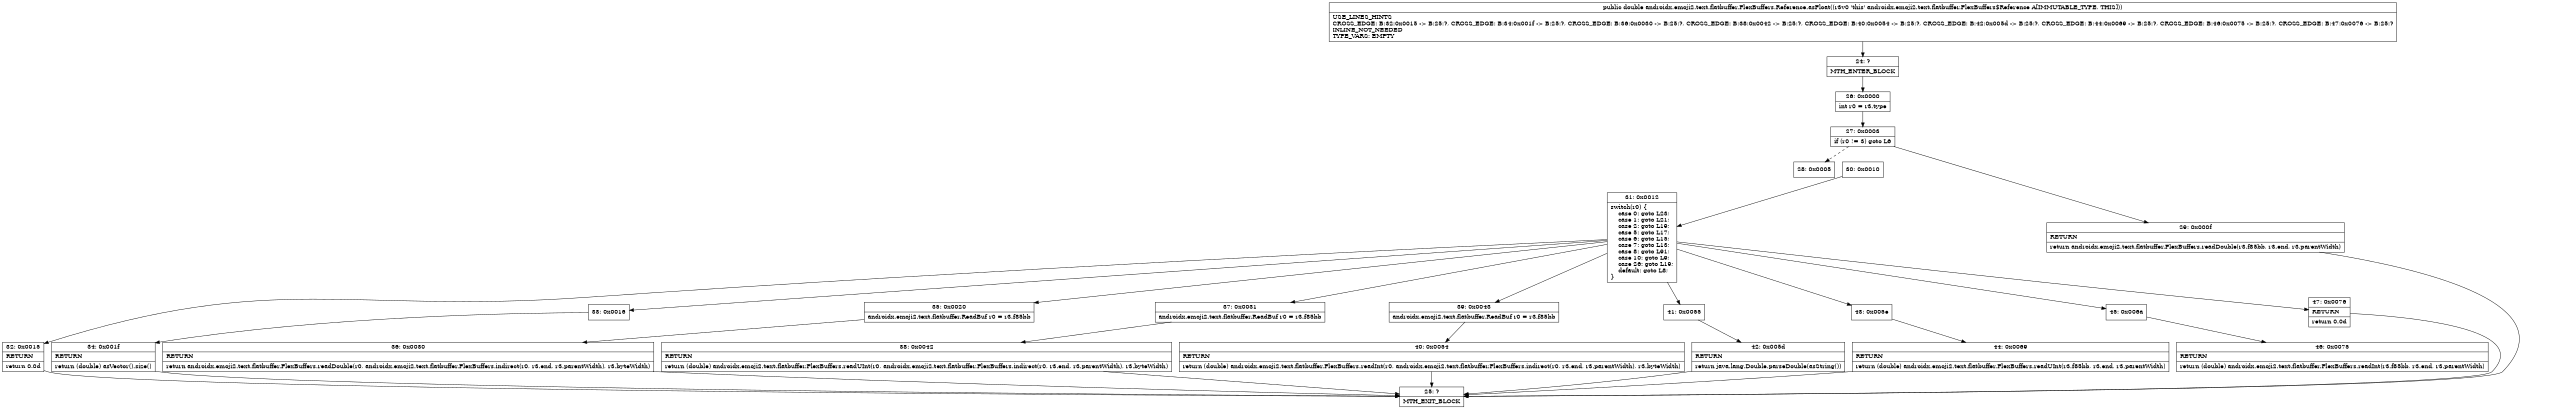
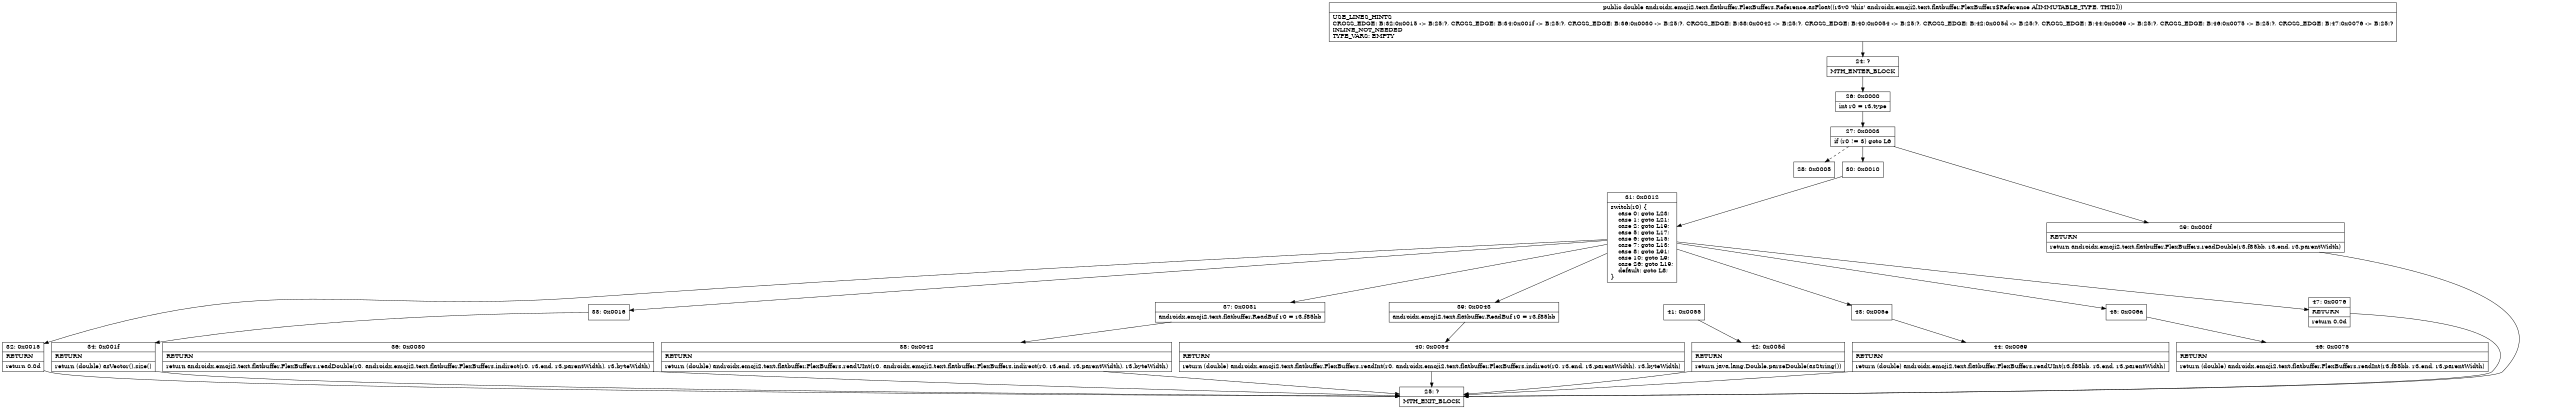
none -> (1863, 152)
(1673, 291) -> none
(949, 312) -> none
